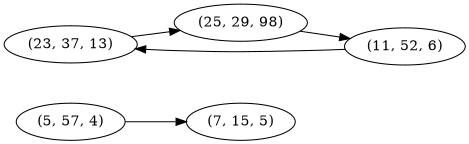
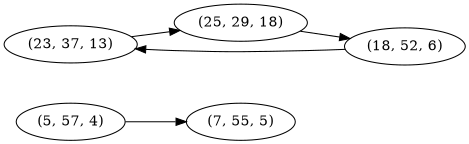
(241, 23) -> (241, 23)
(405, 46) -> (405, 46)
(241, 122) -> (241, 122)
